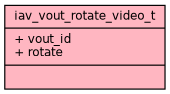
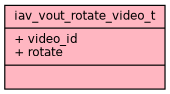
(43, 39) -> (46, 39)
